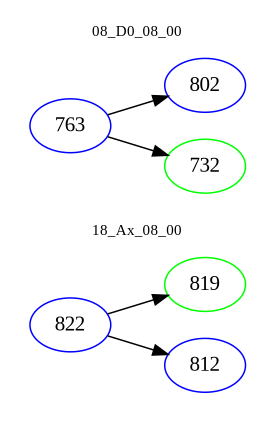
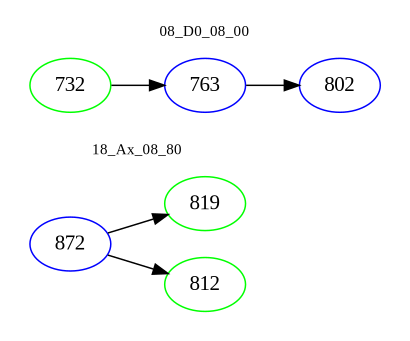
(131, 144) -> (130, 85)
(138, 231) -> (138, 150)
(70, 325) -> (70, 244)
(205, 365) -> (205, 284)
